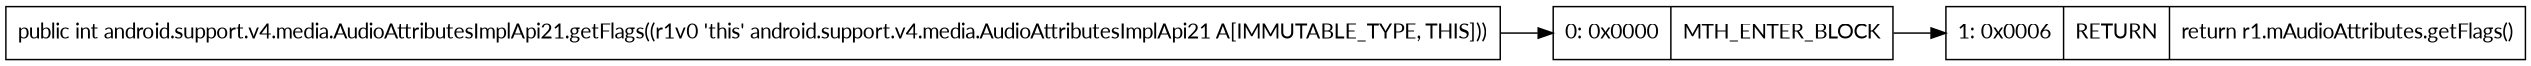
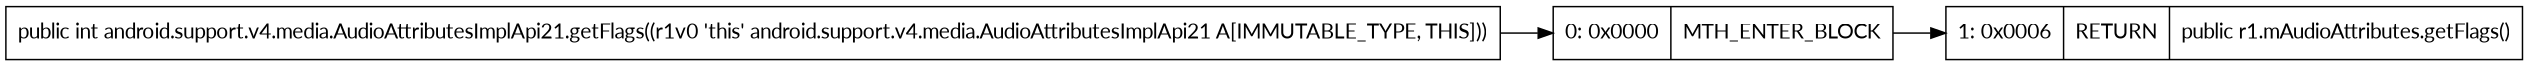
(2347, 32) -> (2346, 32)
